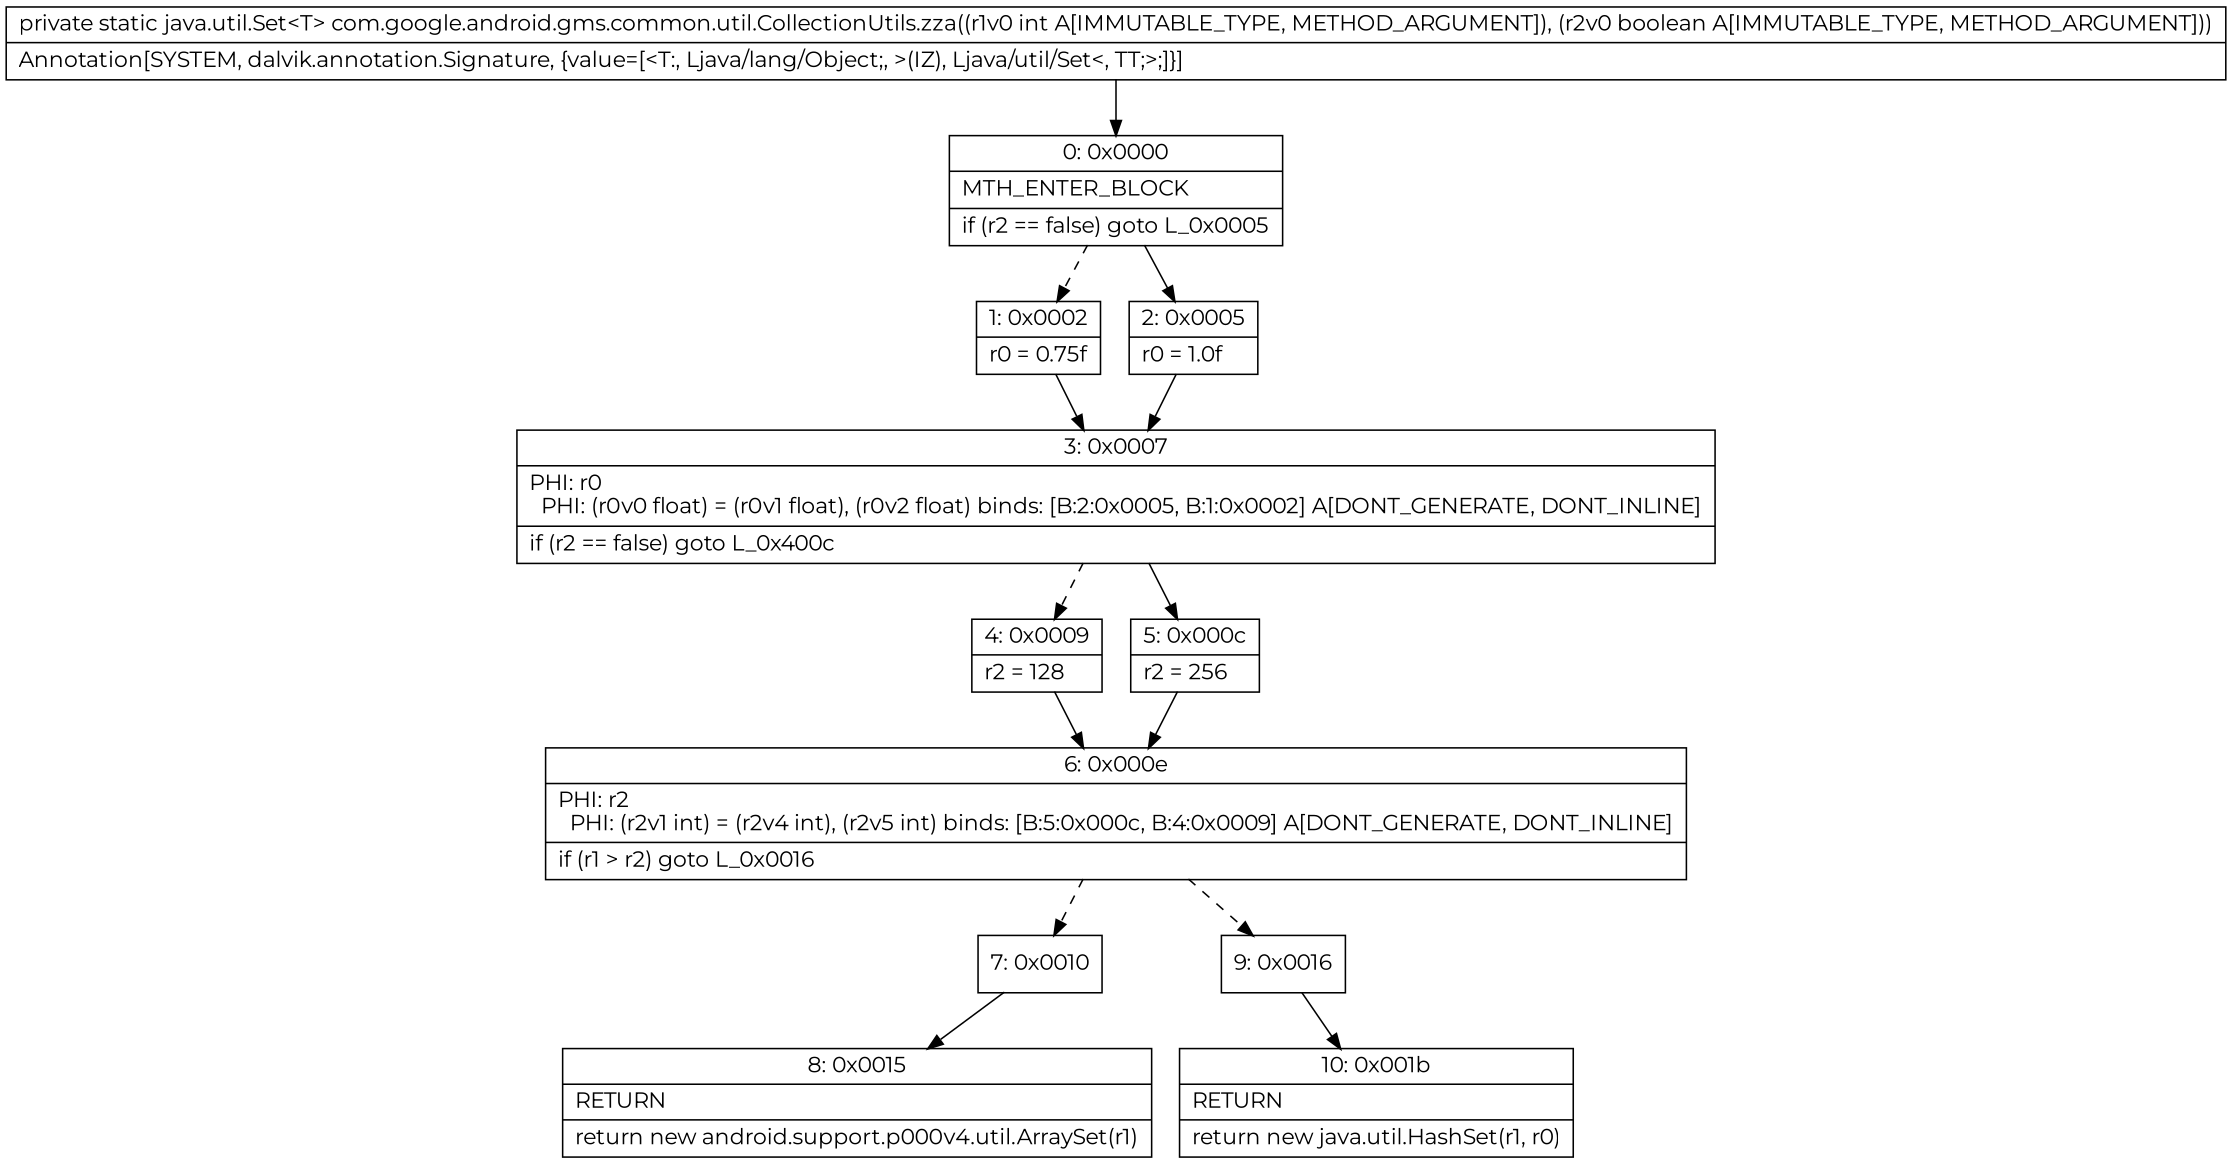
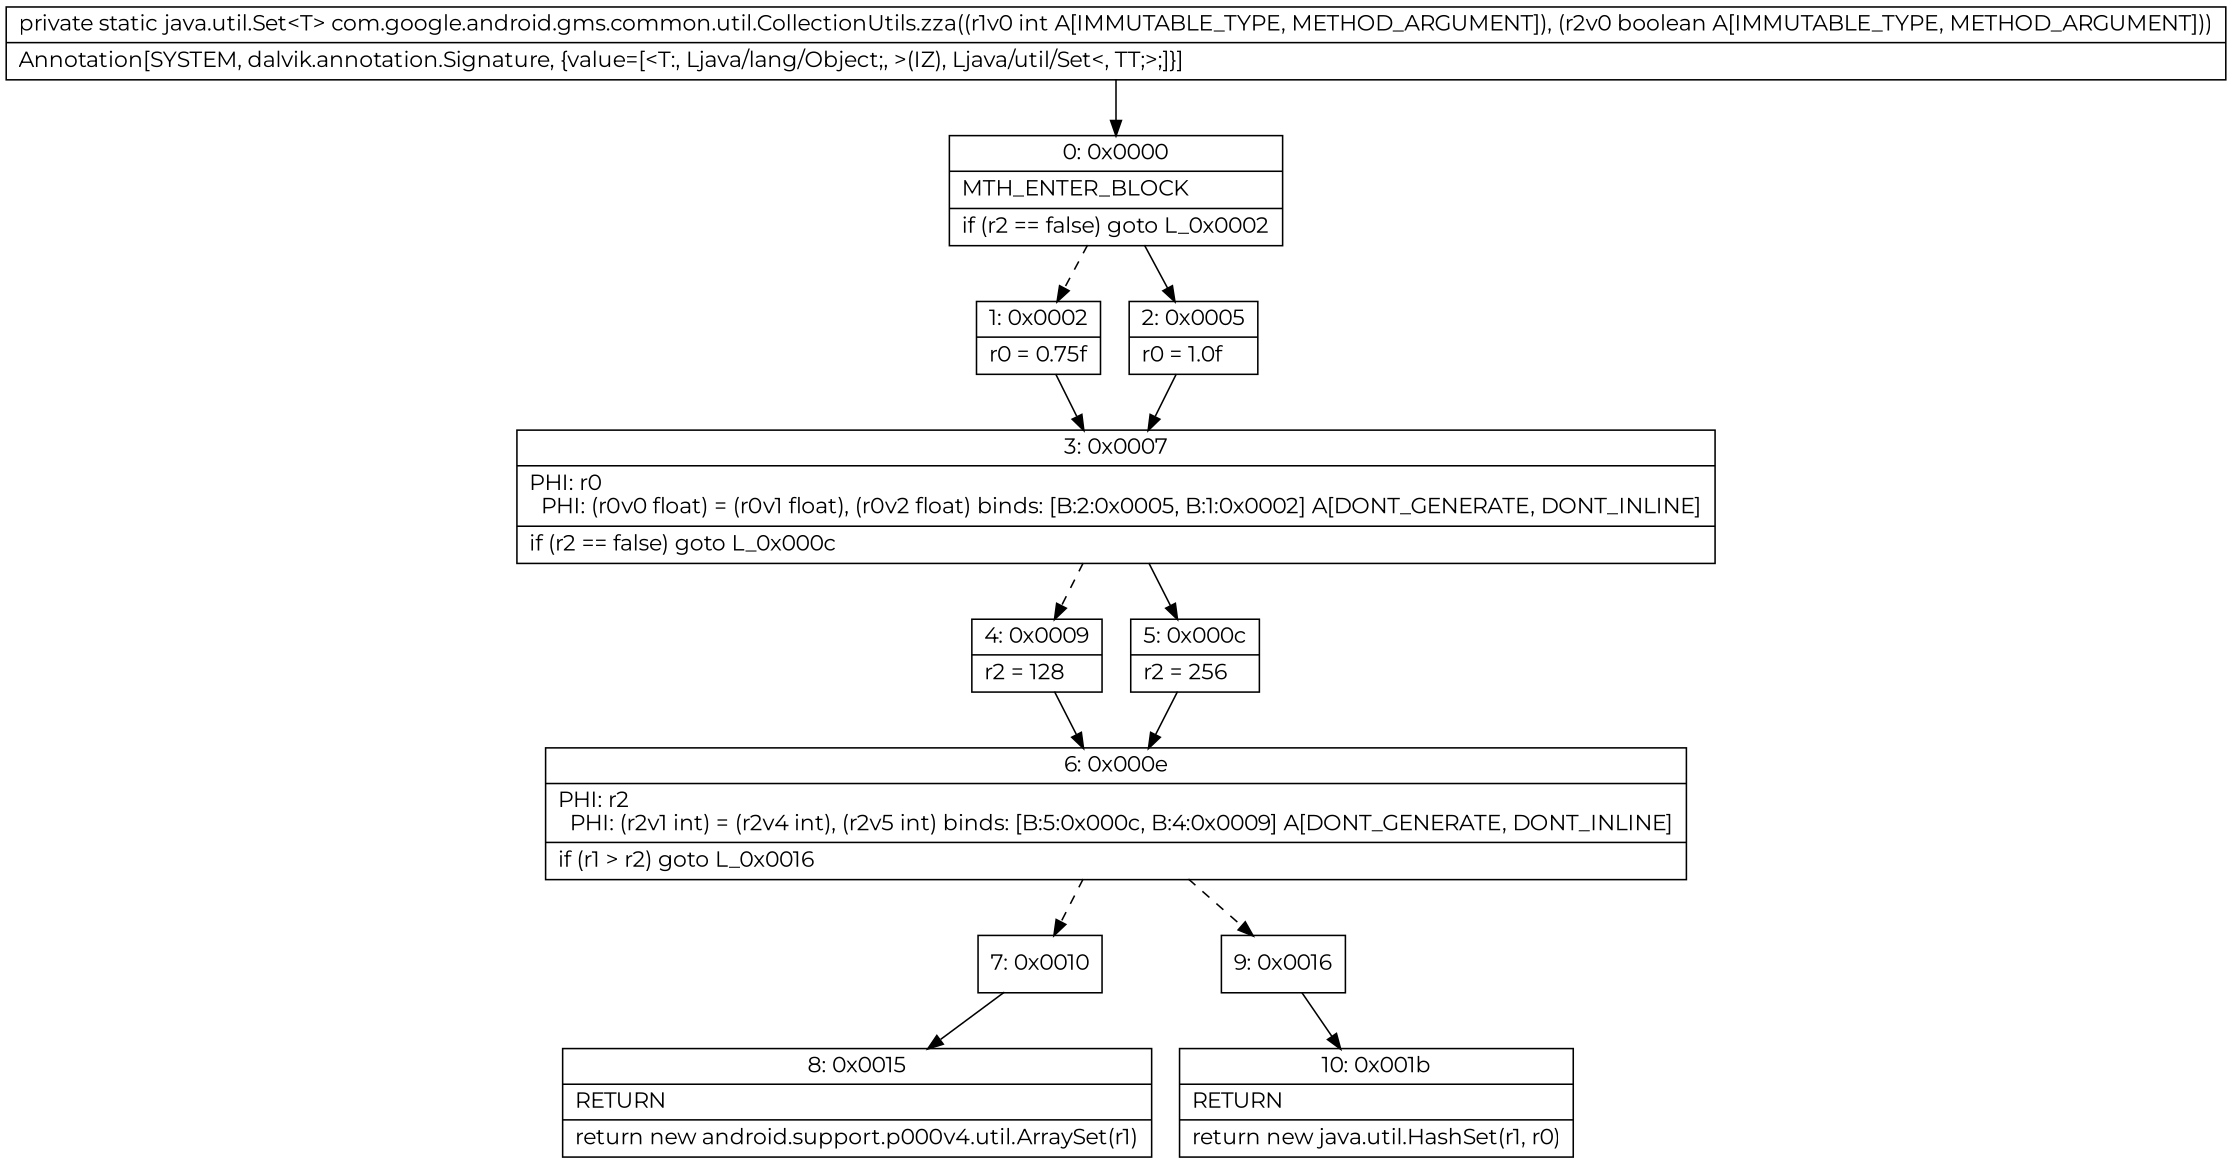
(1116, 226) -> (1116, 226)
(683, 544) -> (684, 544)
